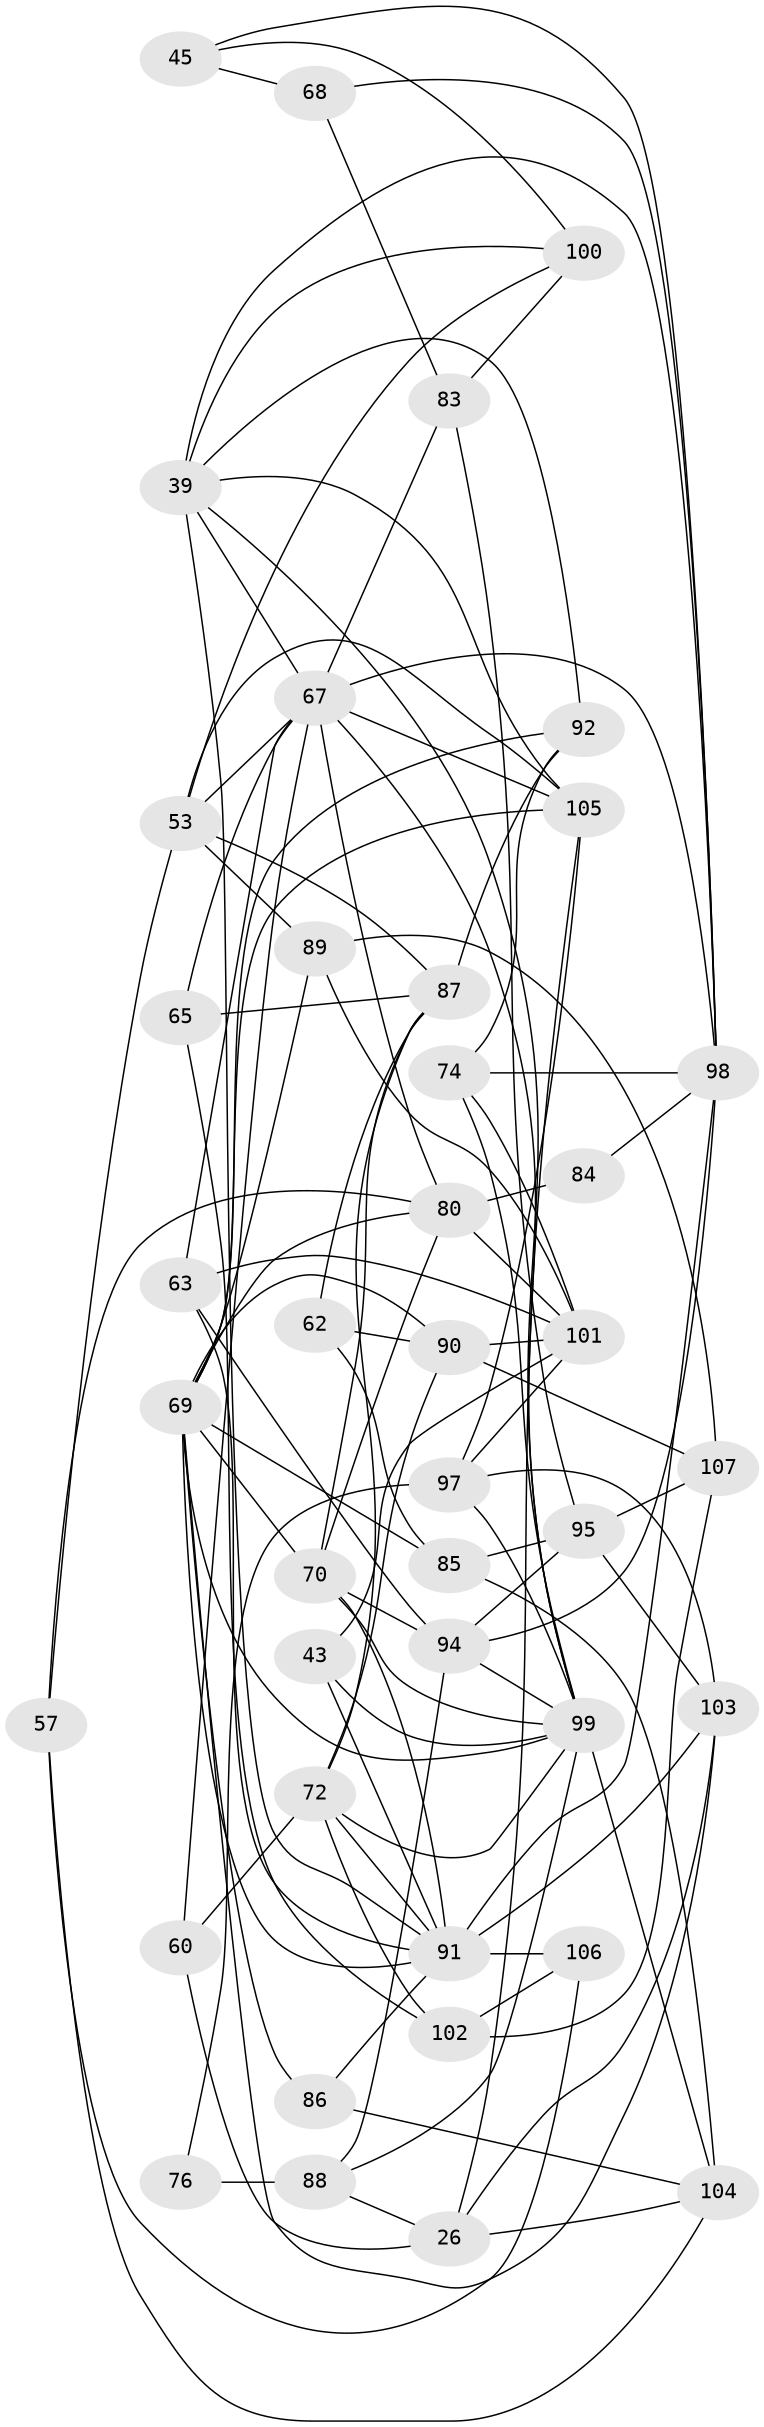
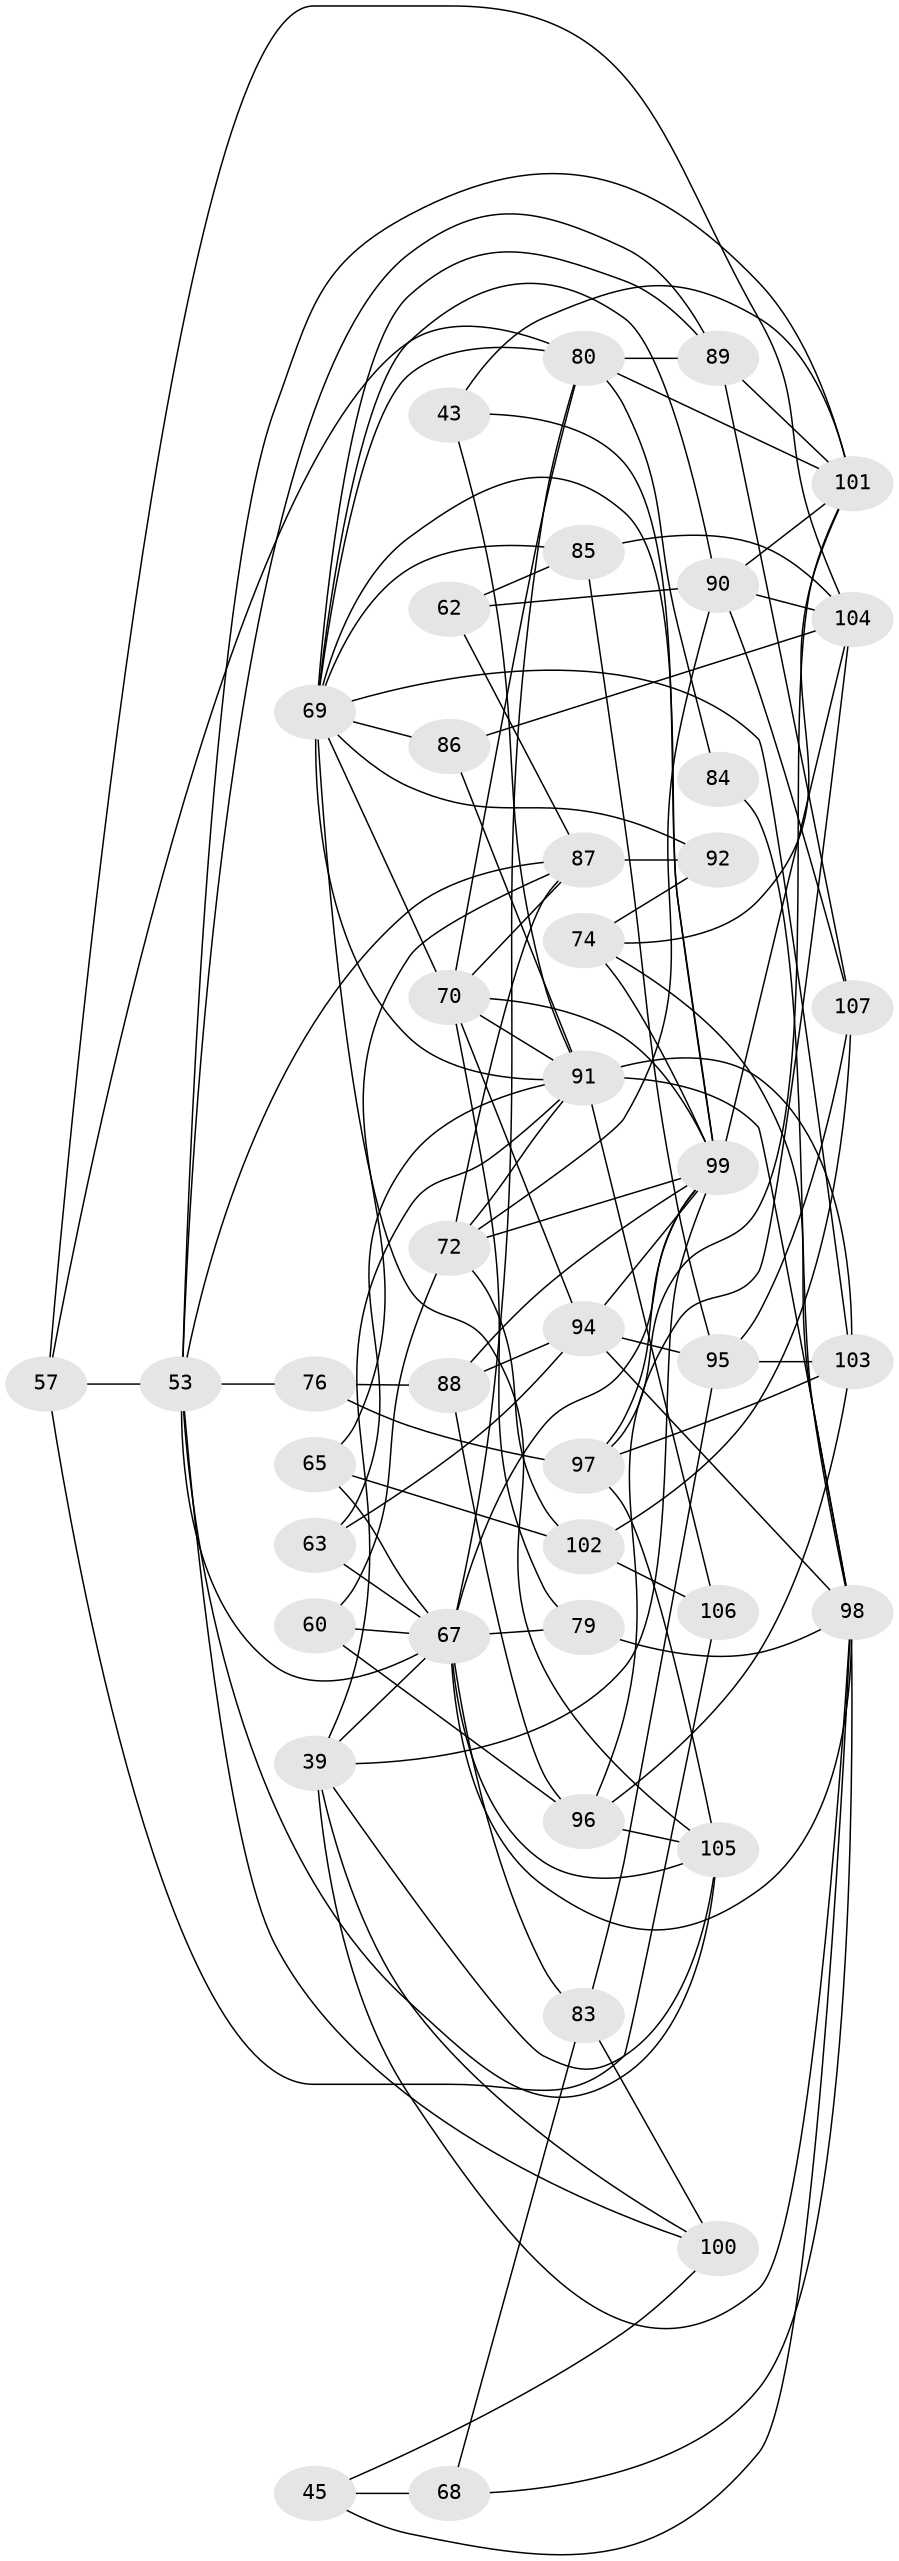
none -> (642, 358)
(499, 372) -> none
none -> (785, 602)
(387, 1266) -> (259, 468)
none -> (248, 1384)
none -> (584, 1627)
(449, 2239) -> (584, 1821)
